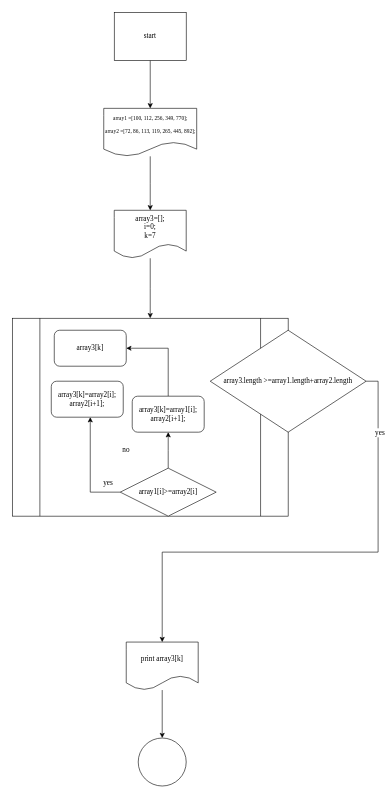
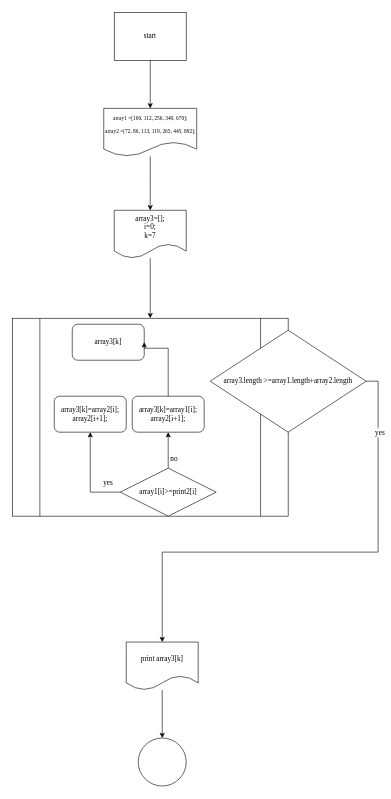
(151, 125) -> (151, 125)
(90, 348) -> (108, 342)
(87, 399) -> (90, 414)
(126, 450) -> (174, 459)
(168, 492) -> (168, 492)
